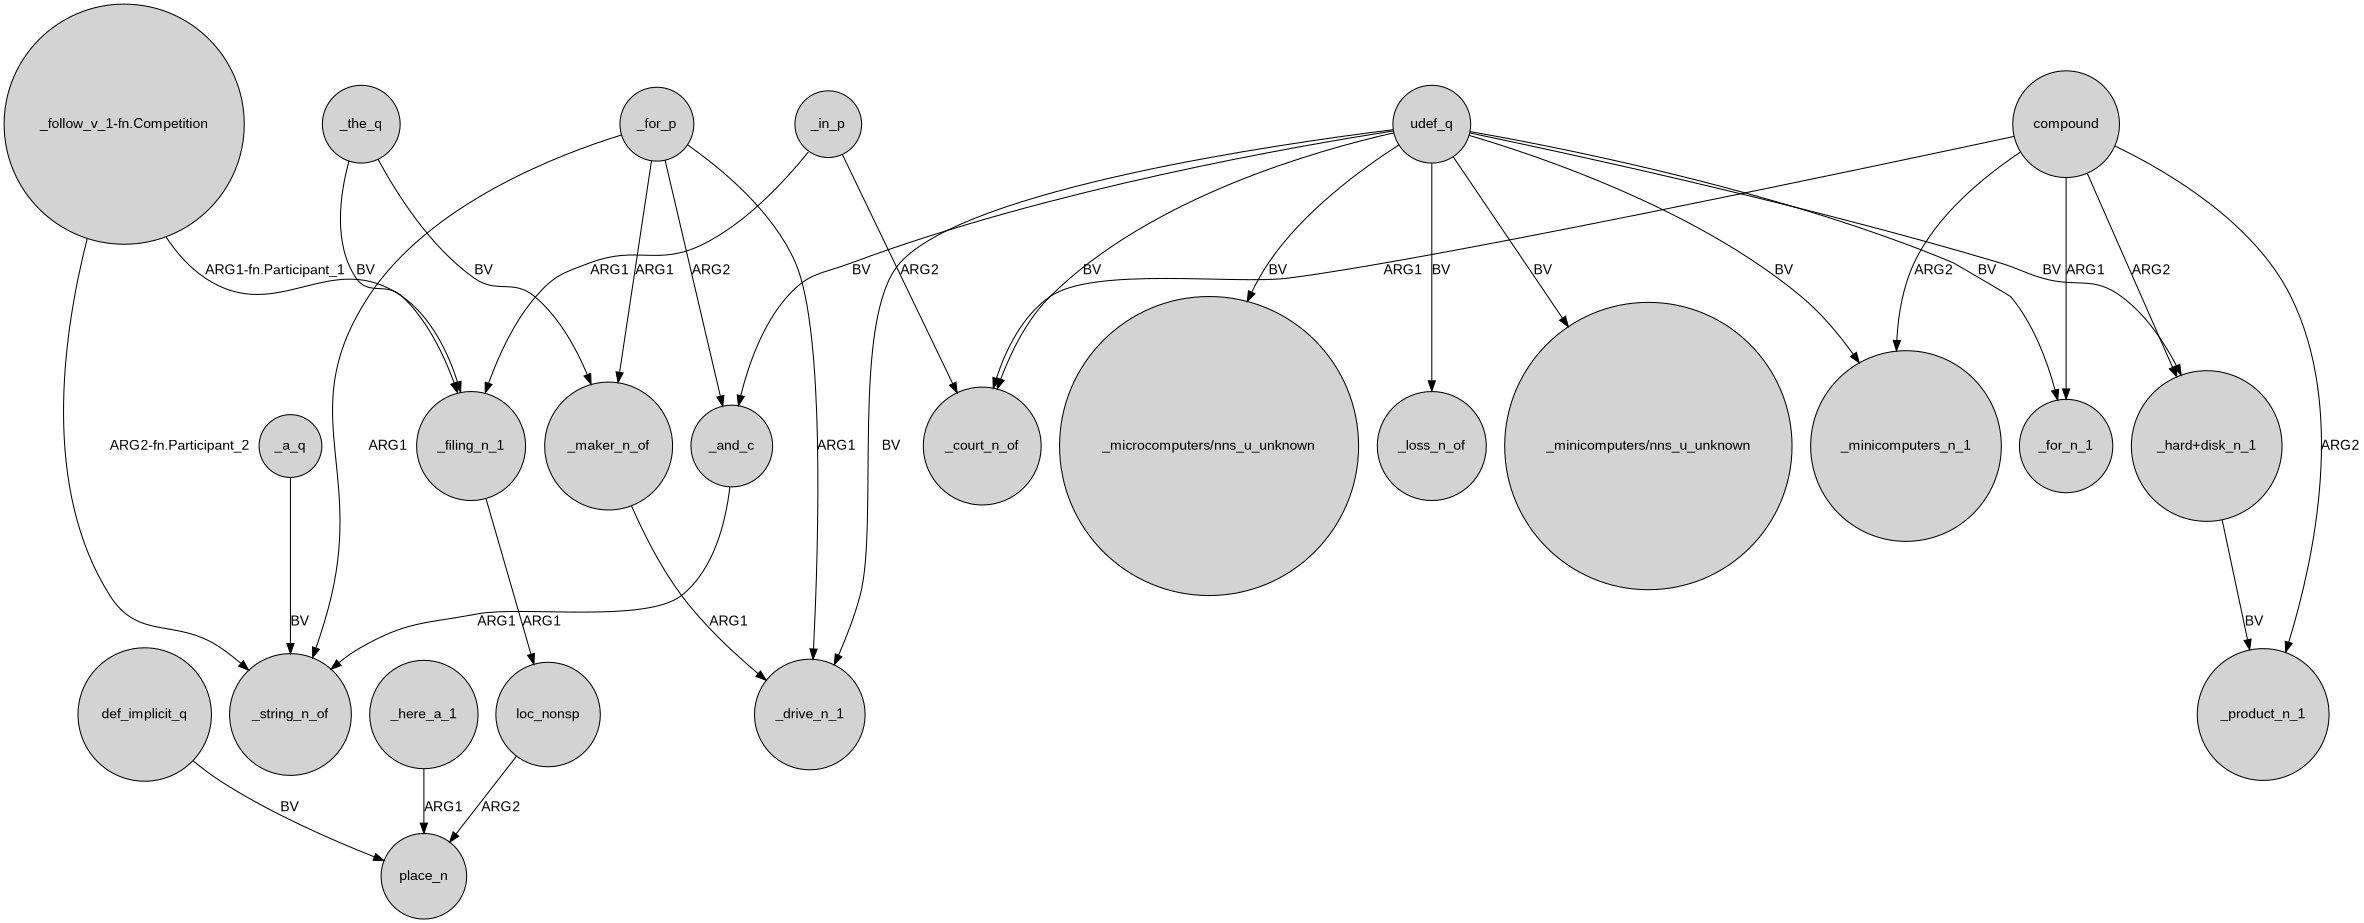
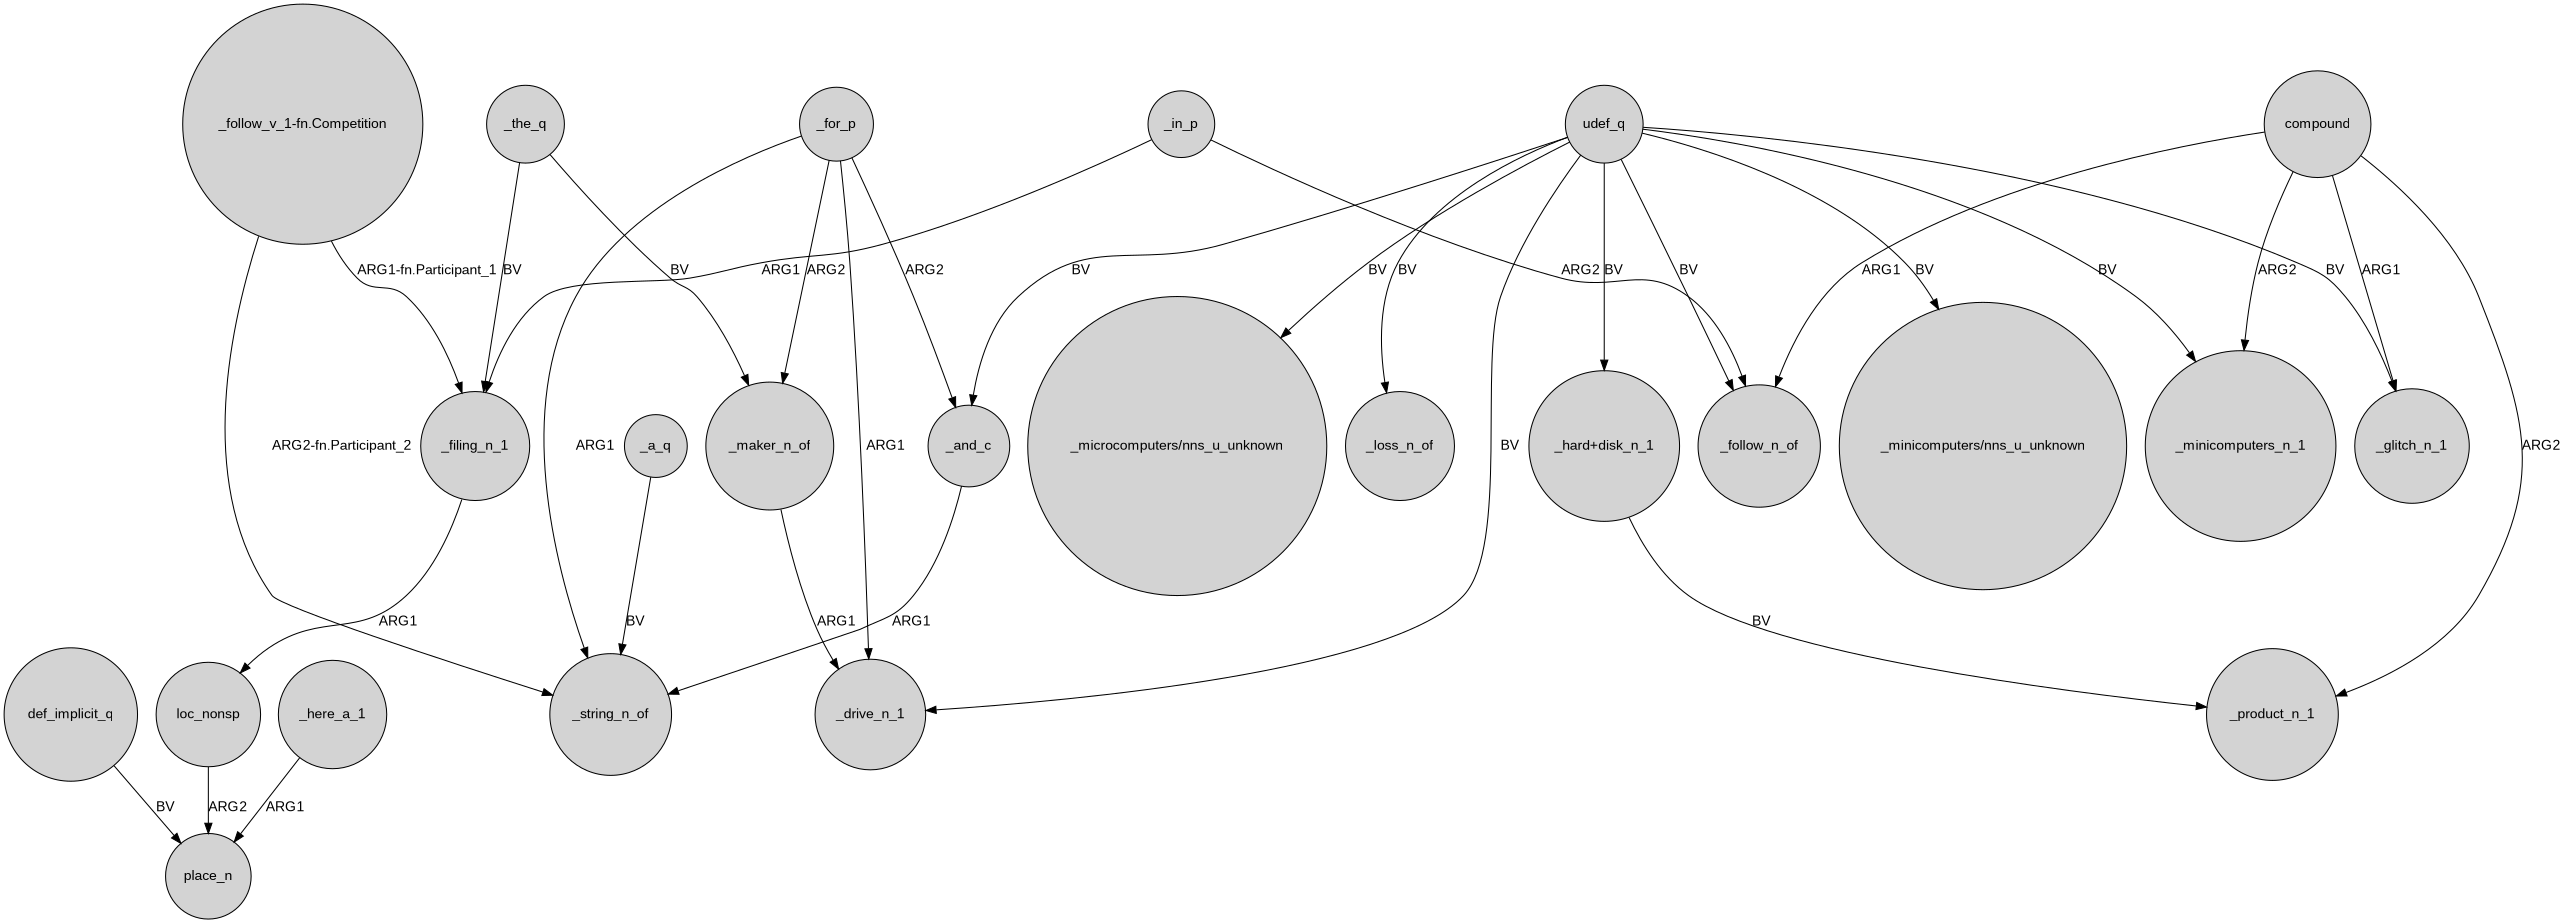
(655, 270) -> (826, 270)
(2130, 270) -> none
(982, 446) -> (1759, 446)
(2066, 446) -> (2412, 446)
